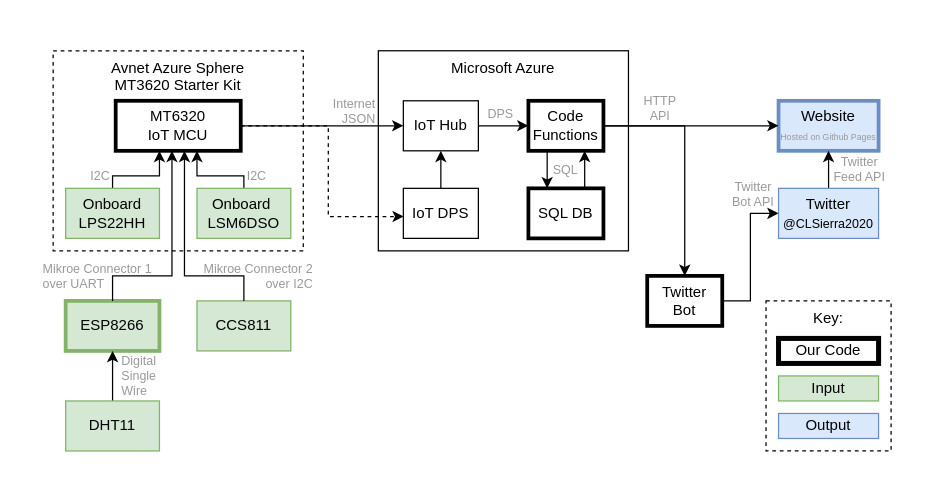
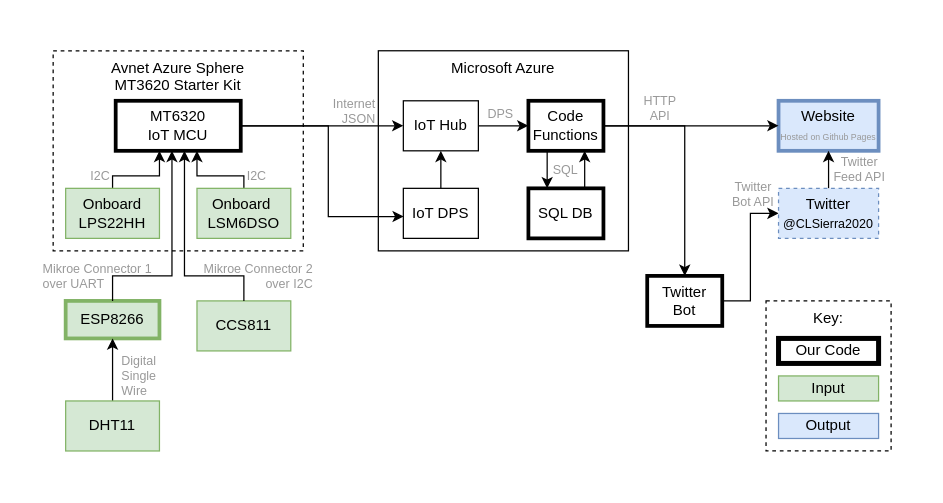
(328, 205) -> (328, 205)
(828, 213) -> (828, 213)
(113, 326) -> (113, 319)
